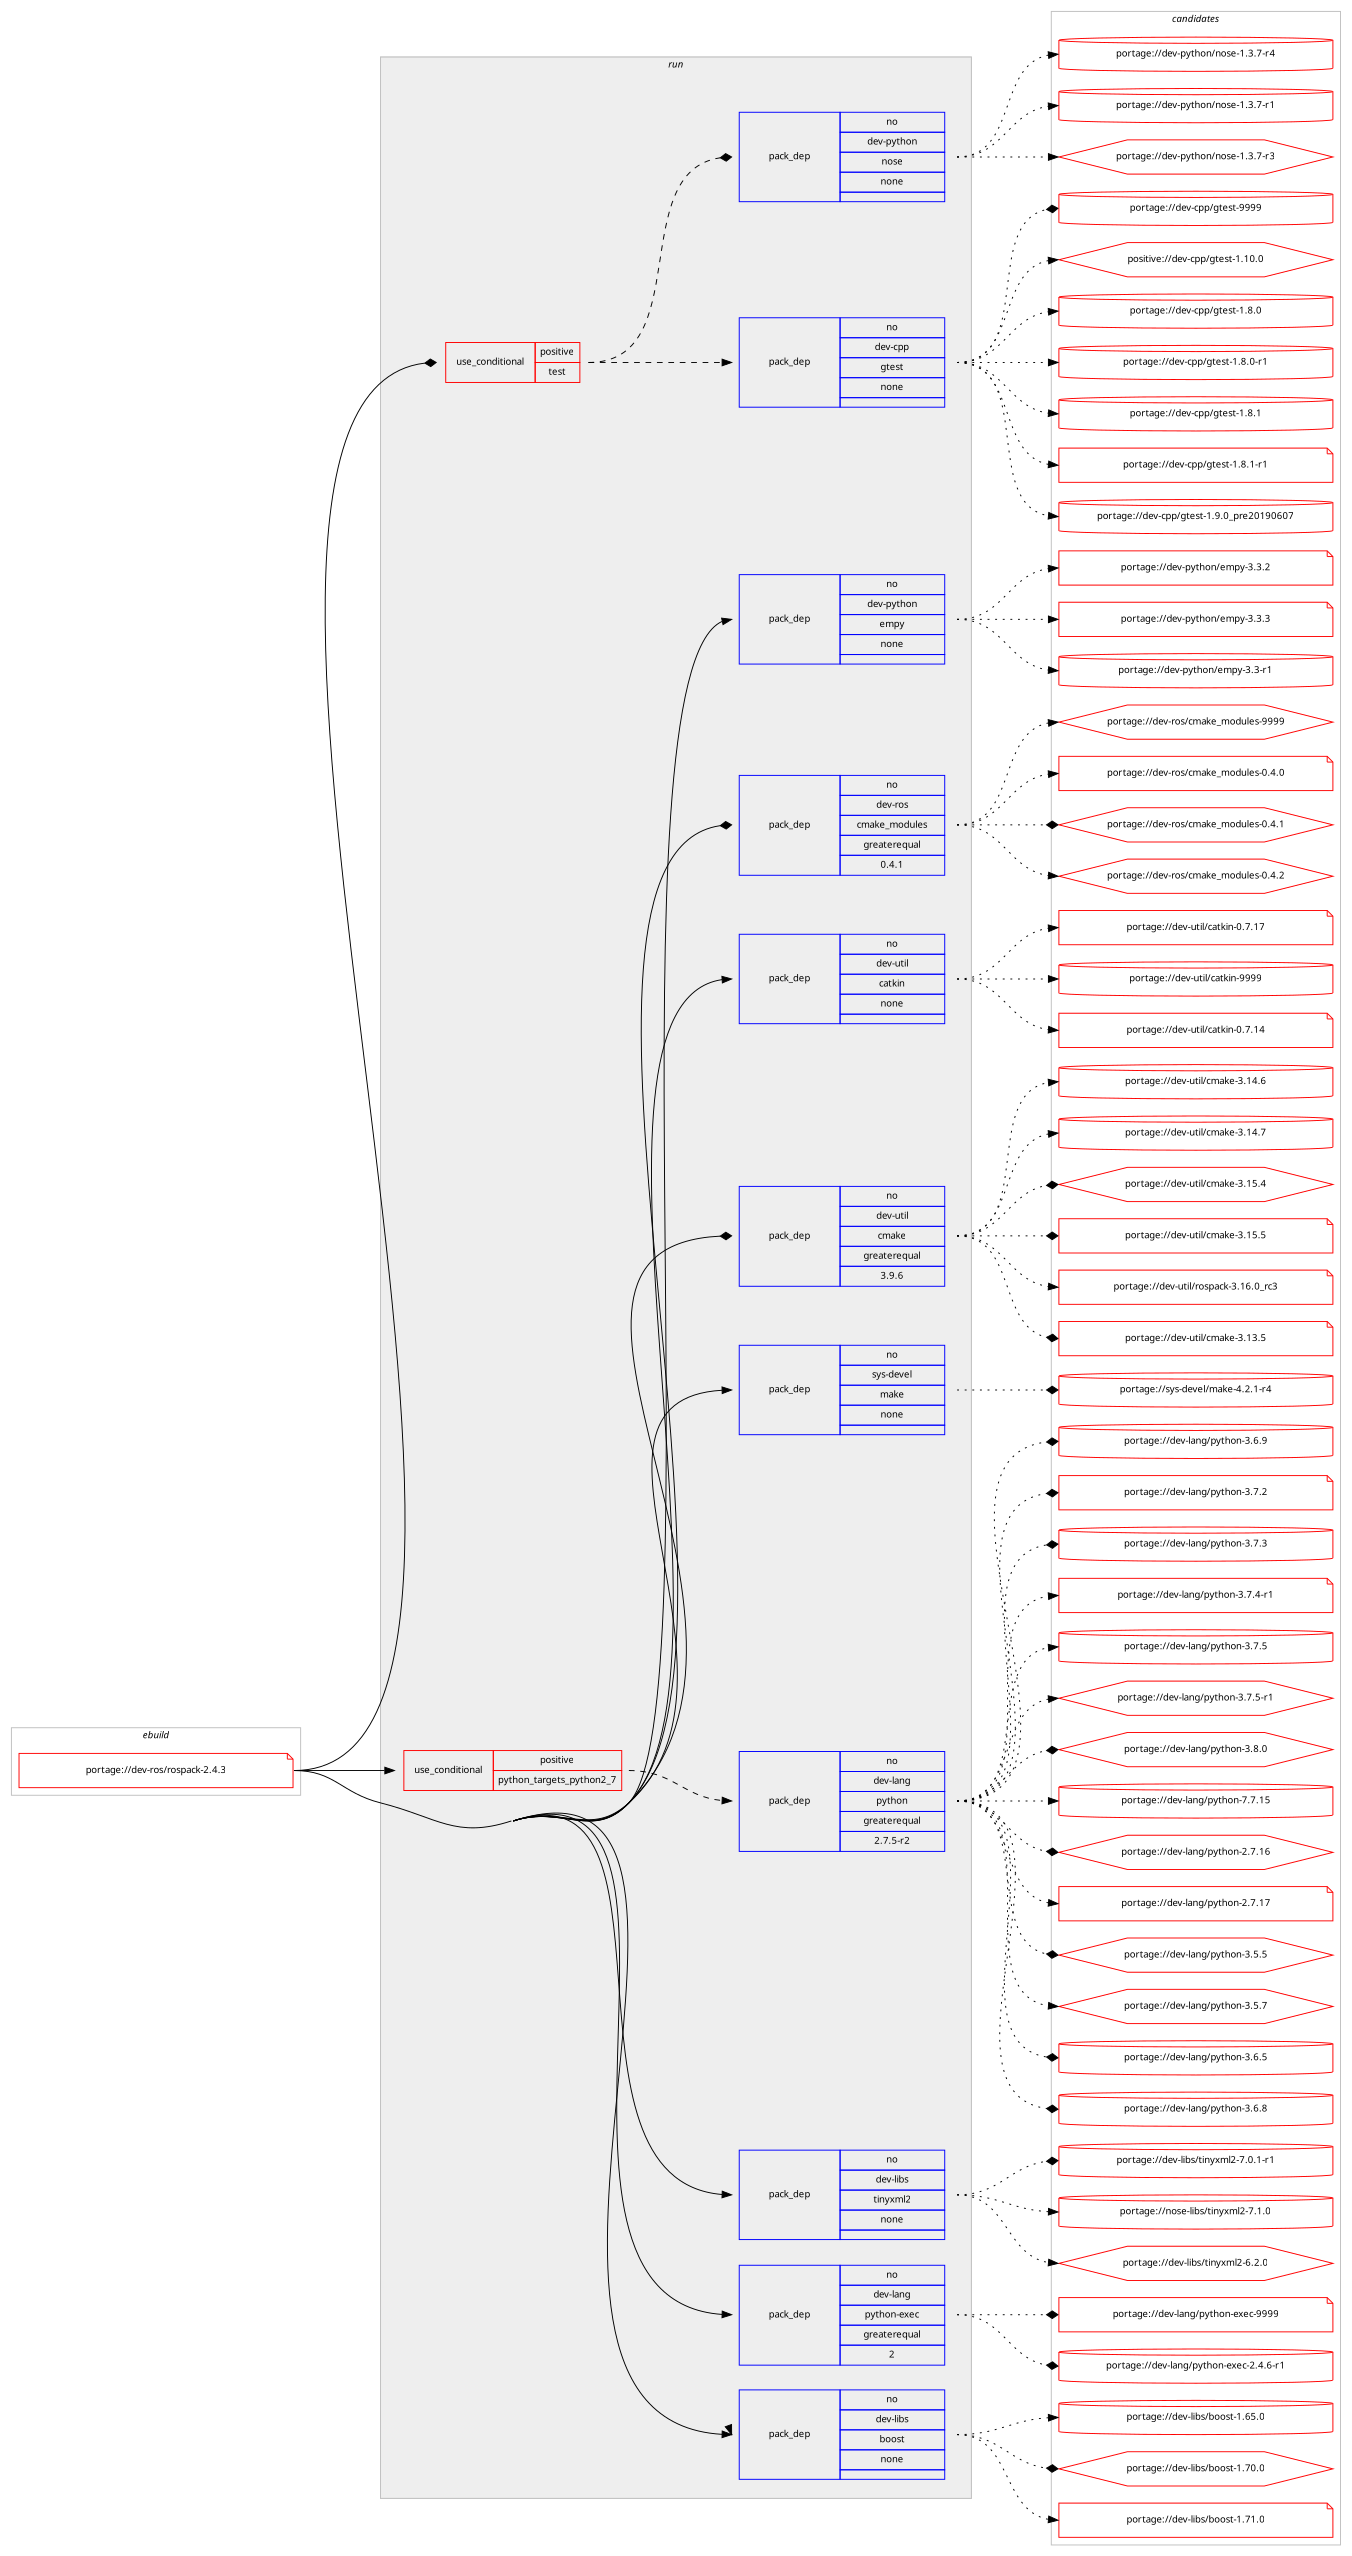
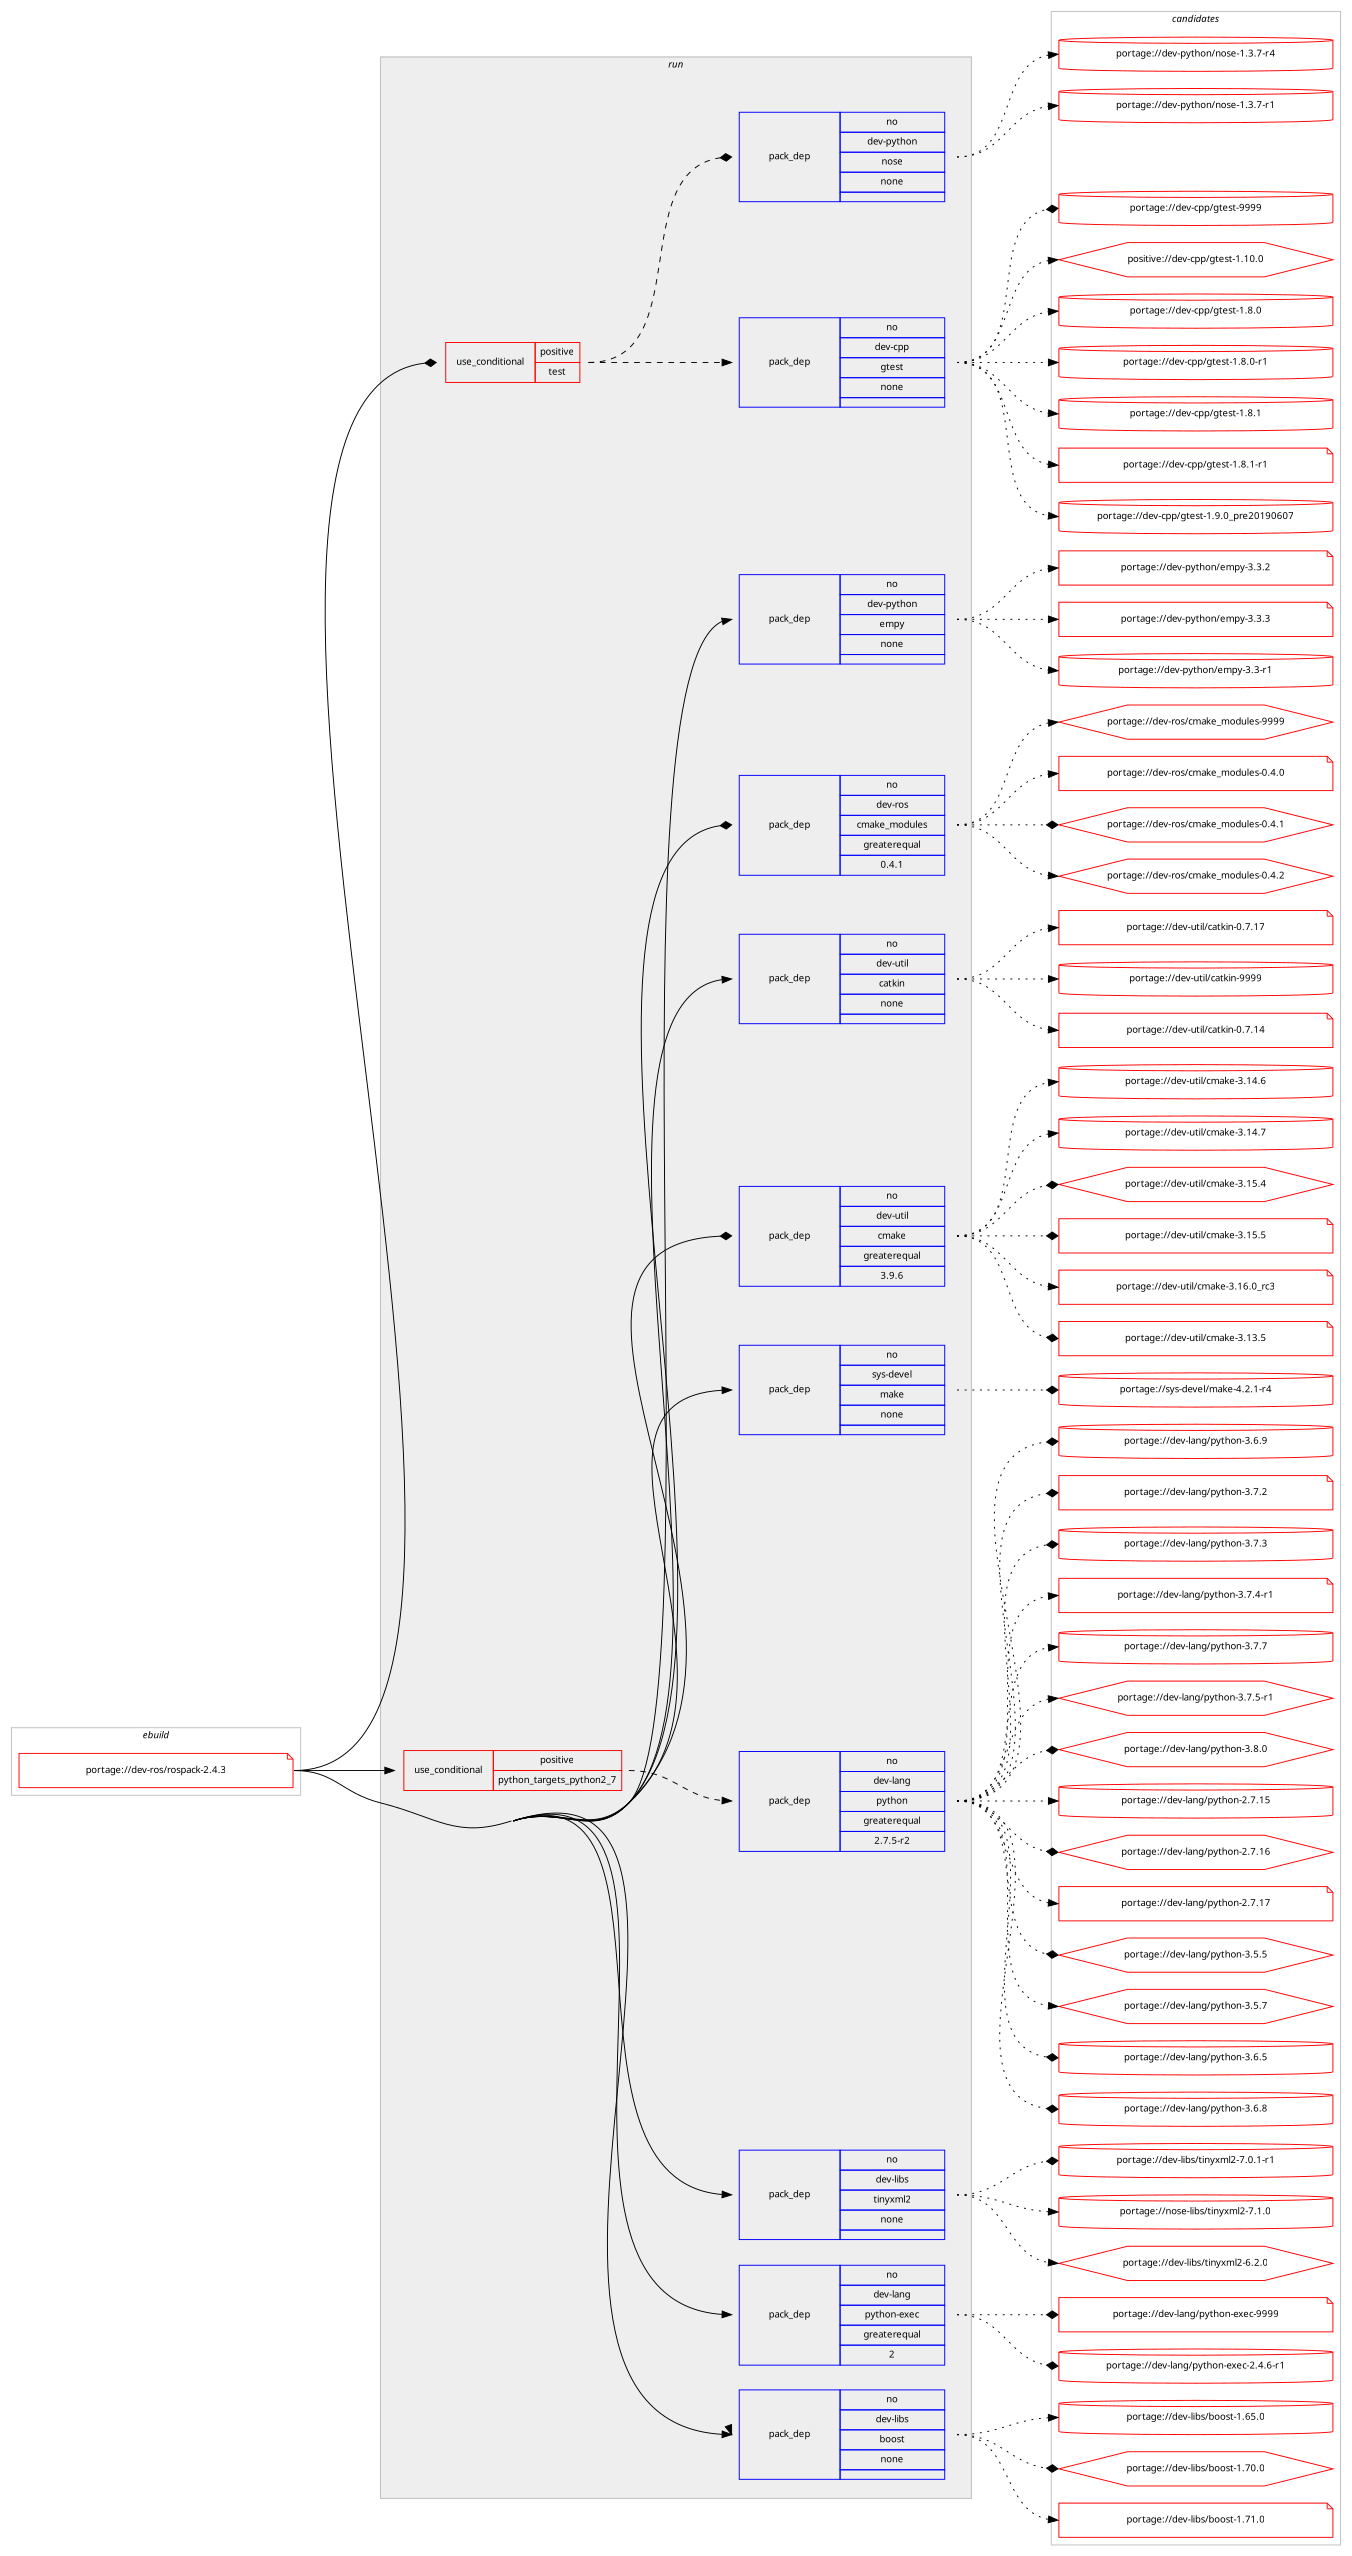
(1196, 157) -> none
(1196, 1287) -> (1196, 1287)
(1196, 1647) -> (1196, 1647)
(1196, 1801) -> (1196, 1801)
